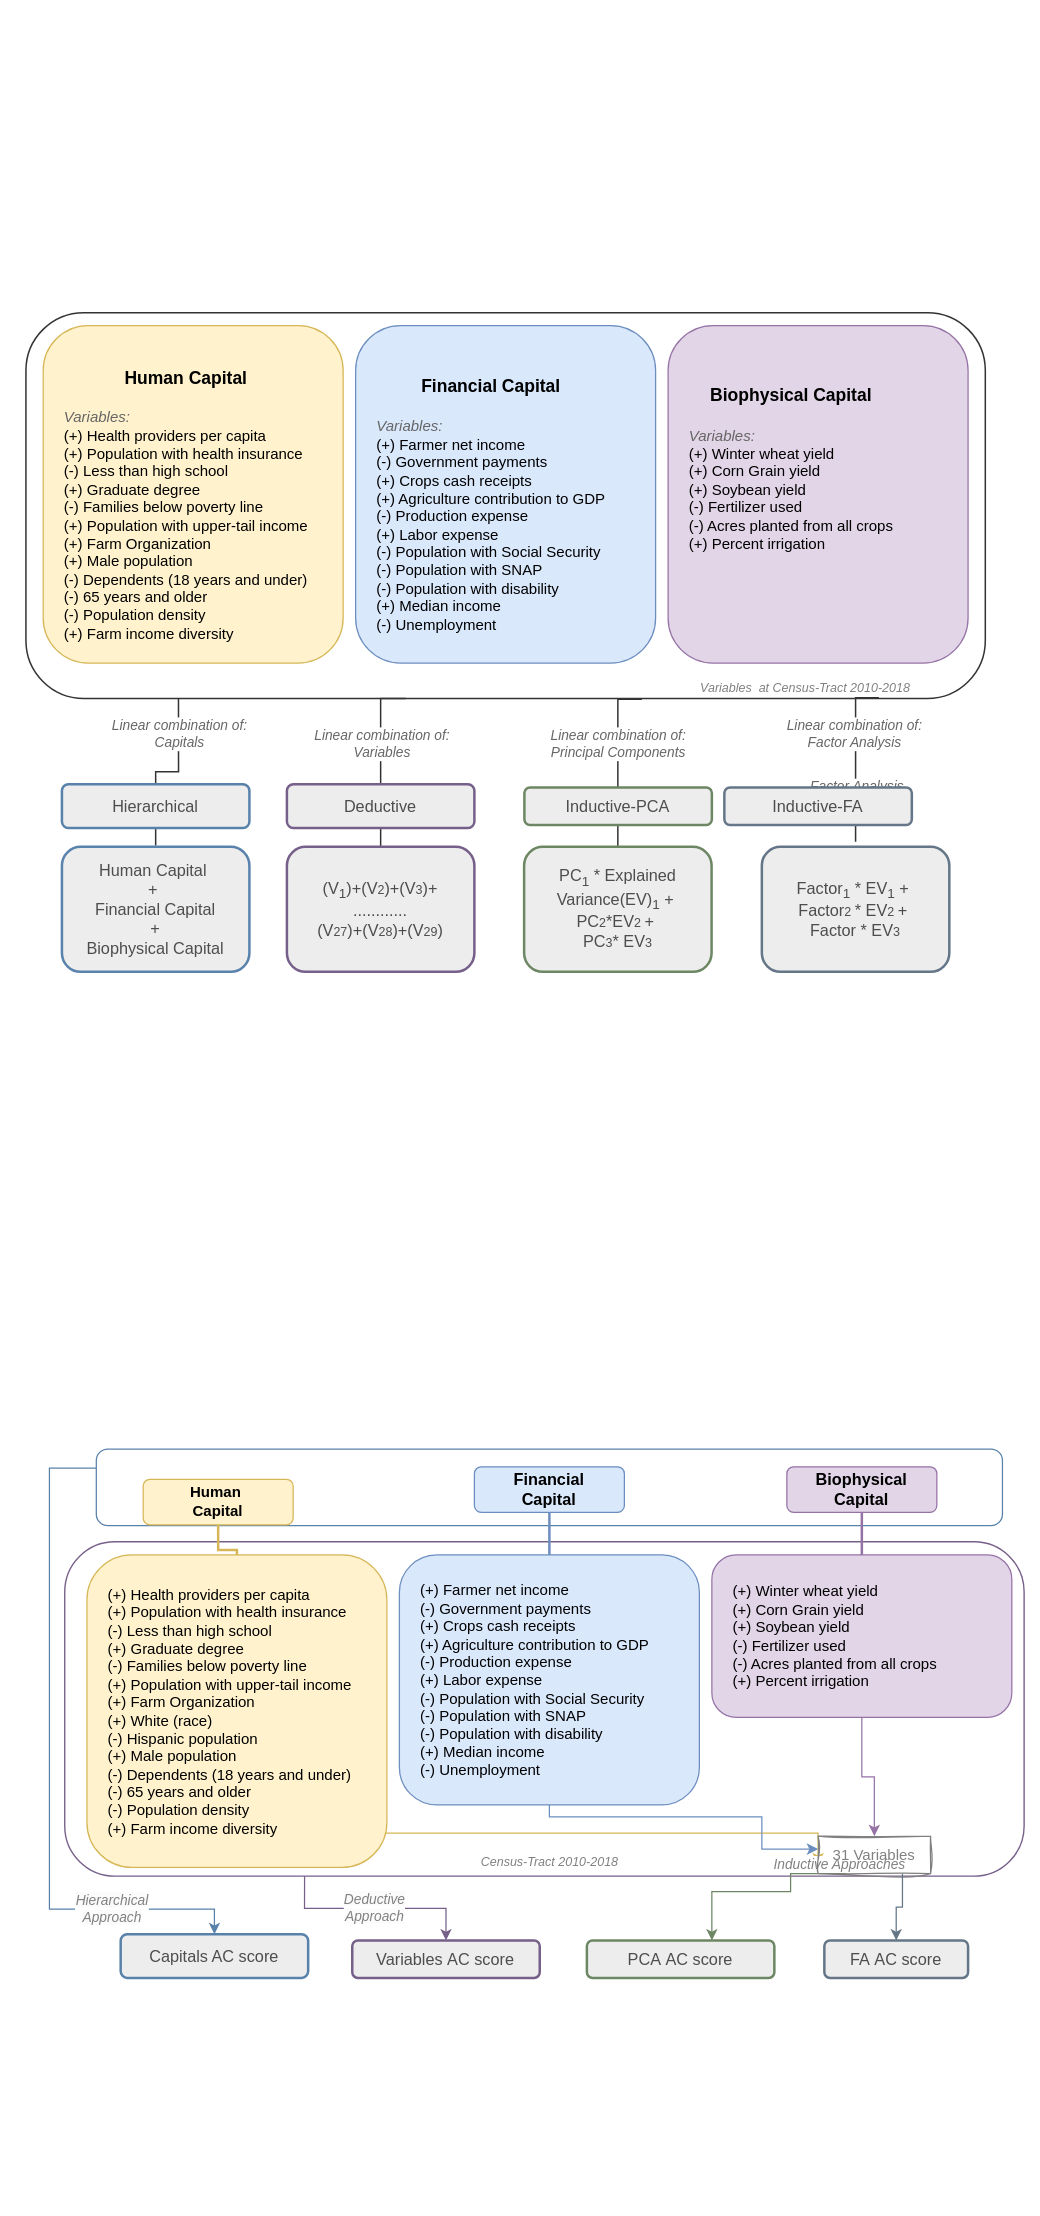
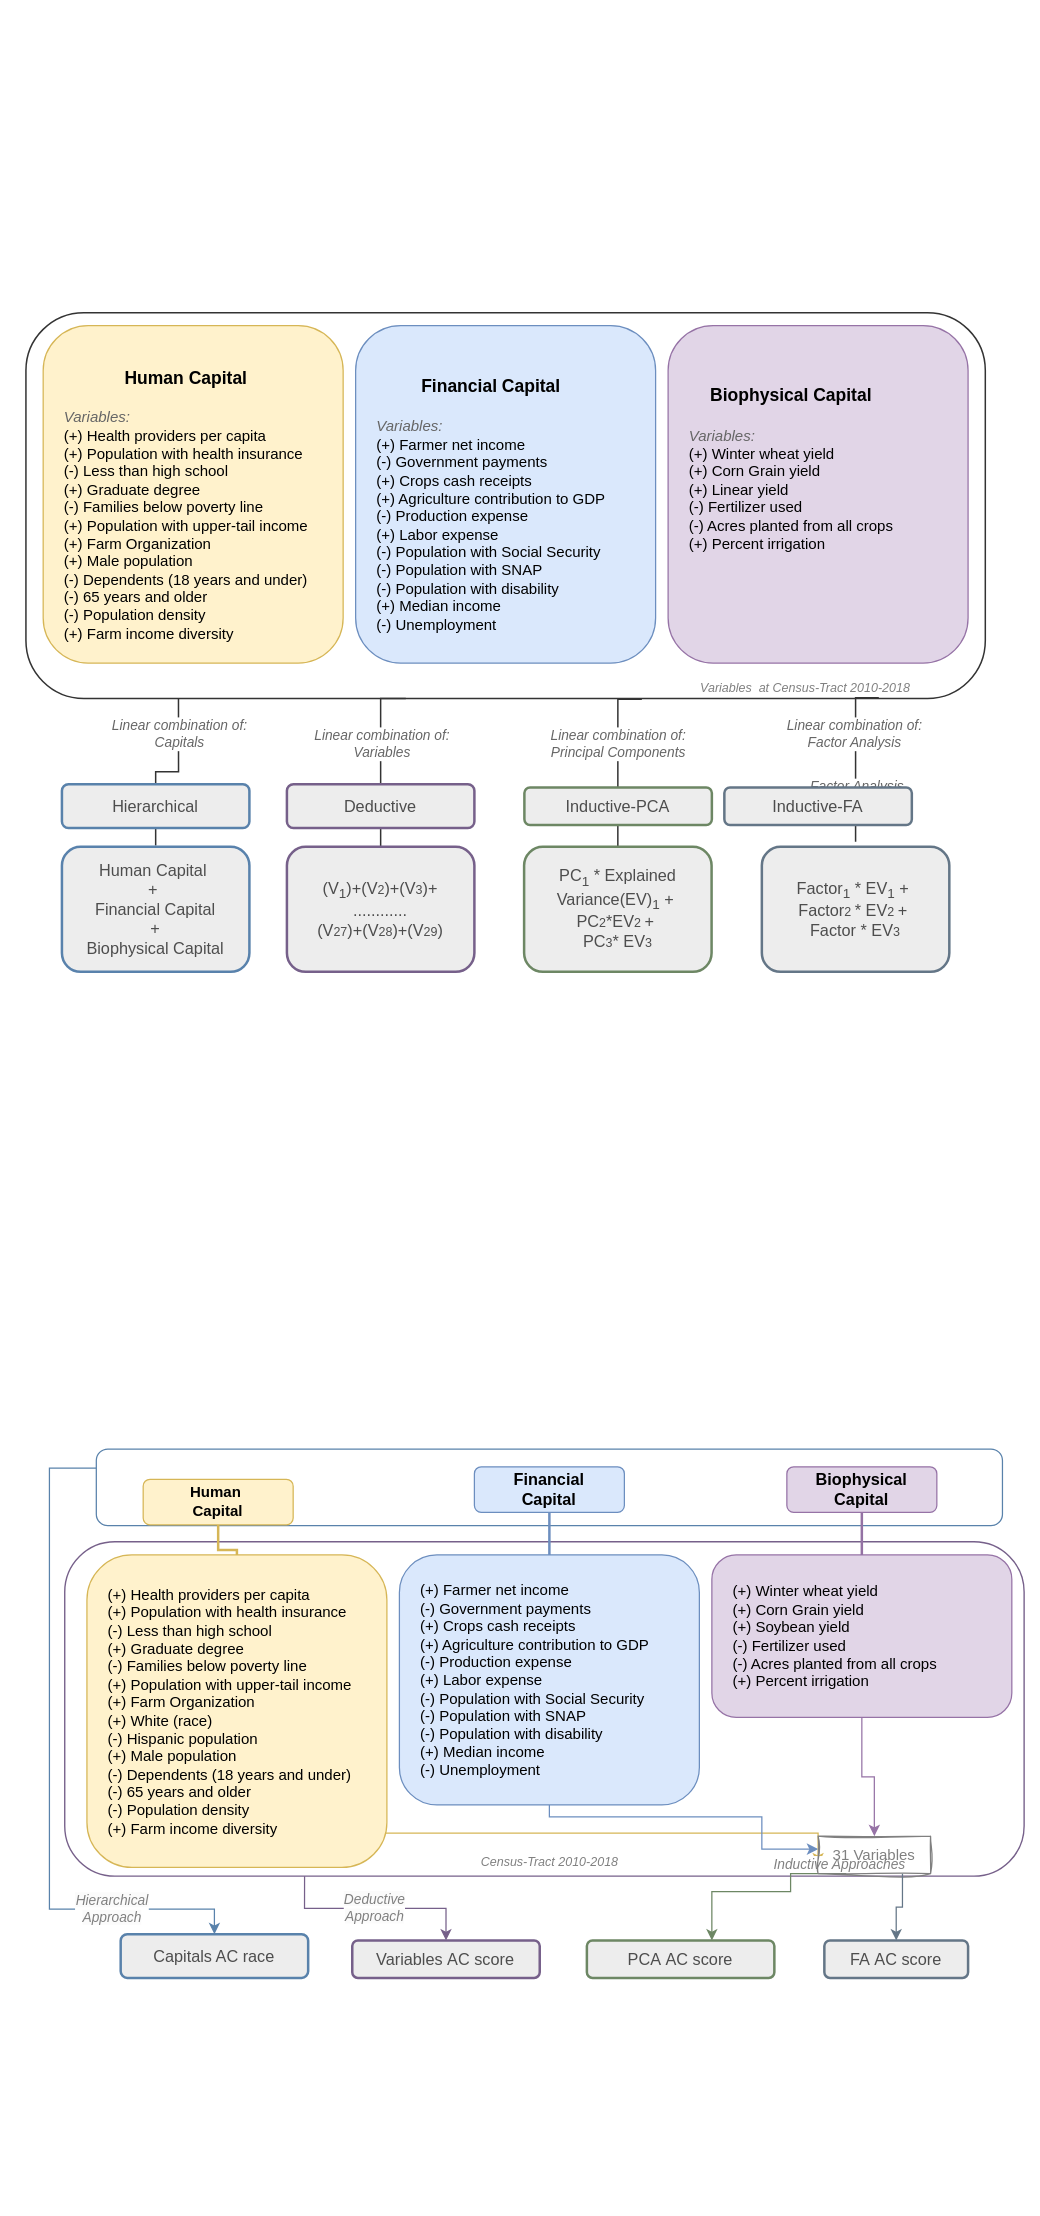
(808, 494) -> (808, 494)
(214, 1957) -> (214, 1957)
